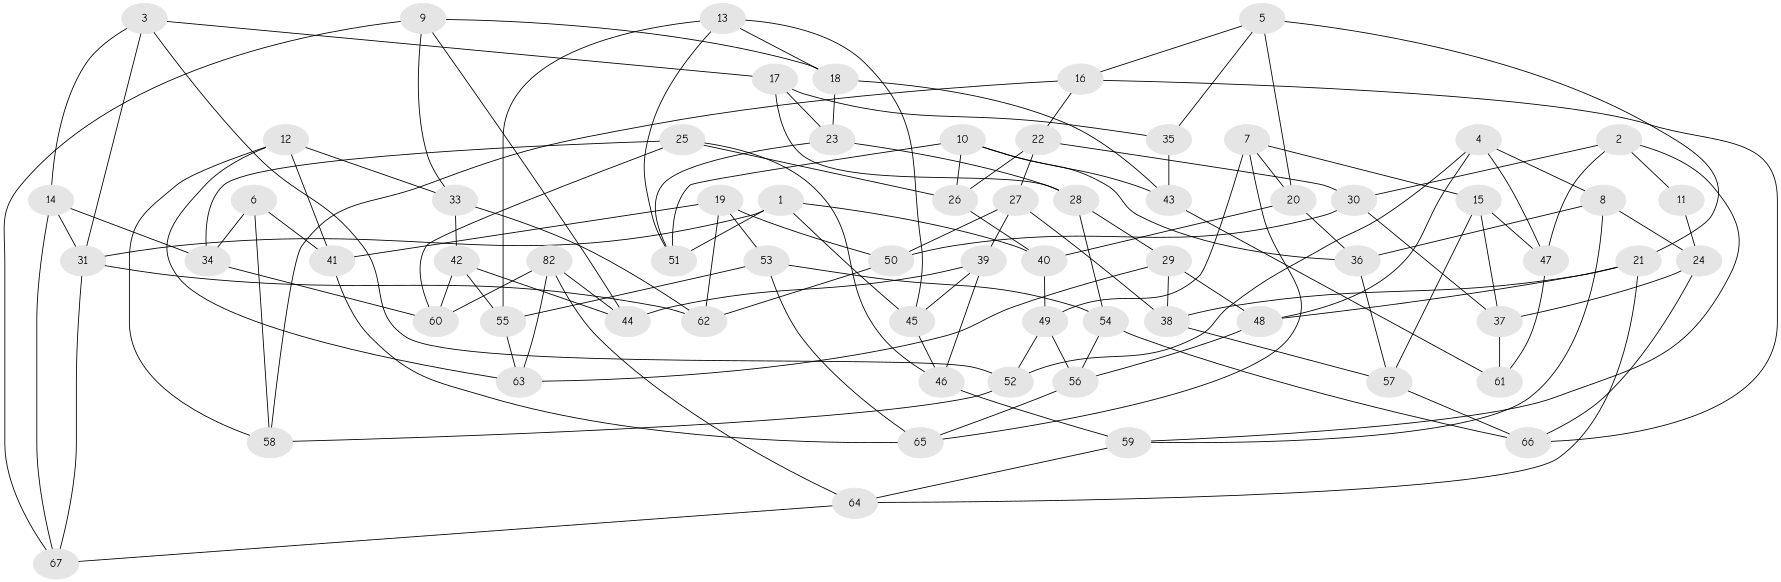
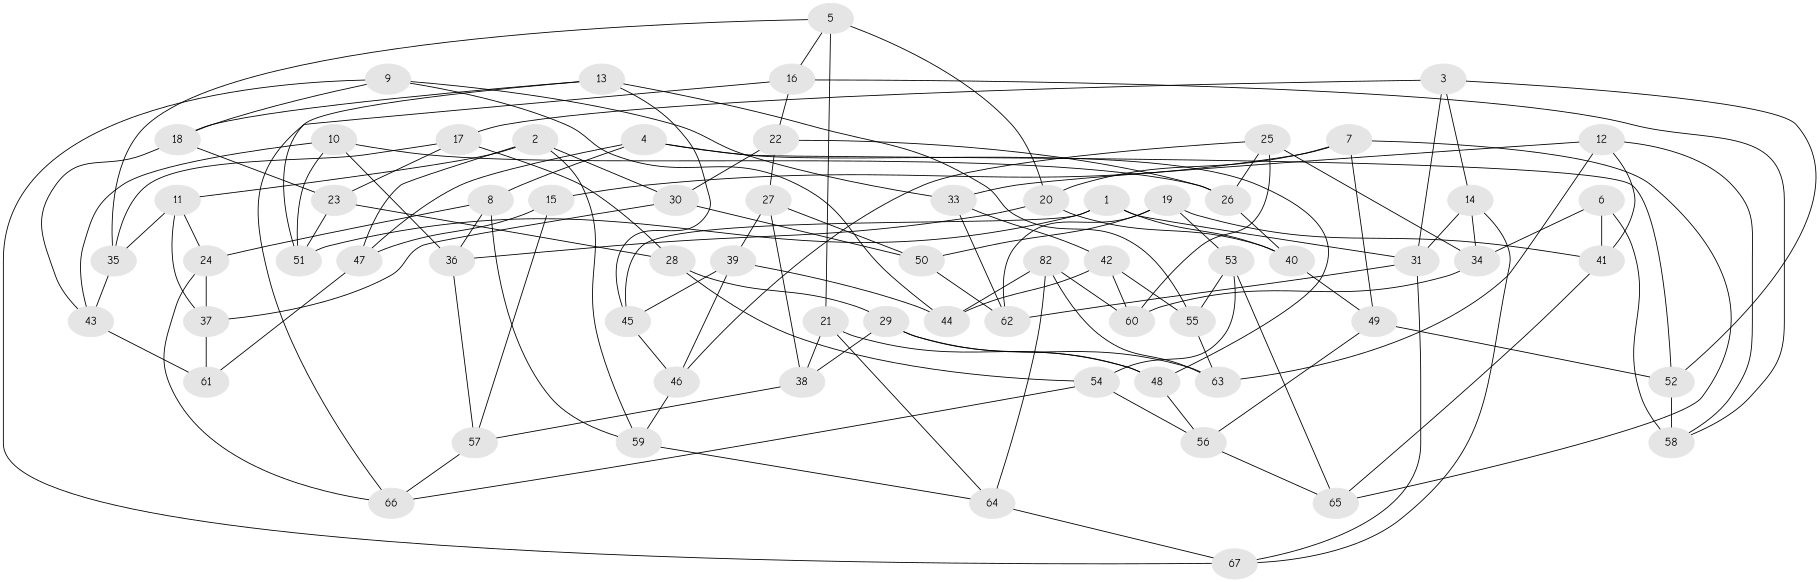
none -> (146, 231)
(1489, 261) -> (173, 265)
